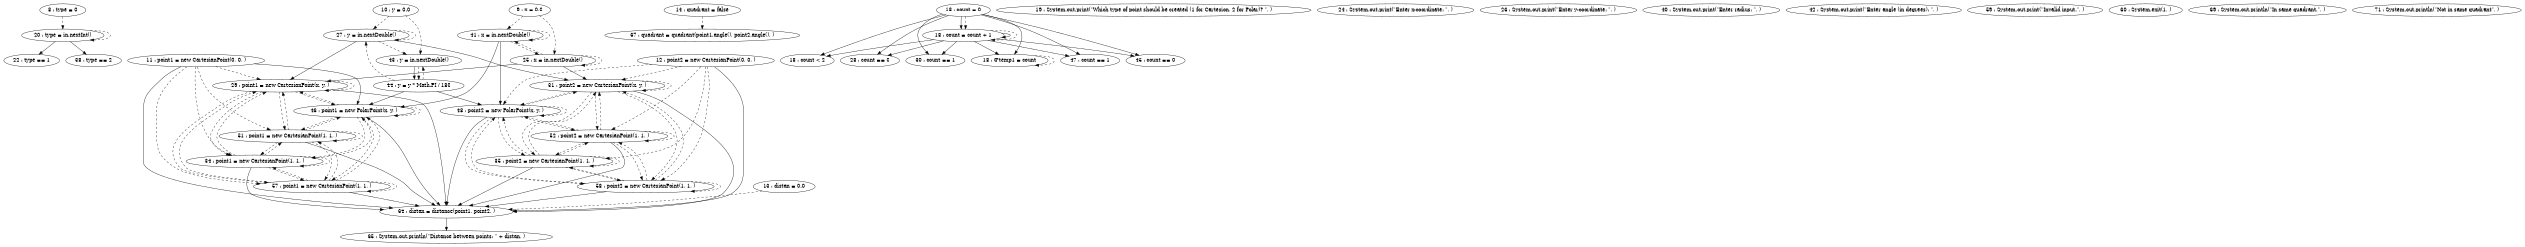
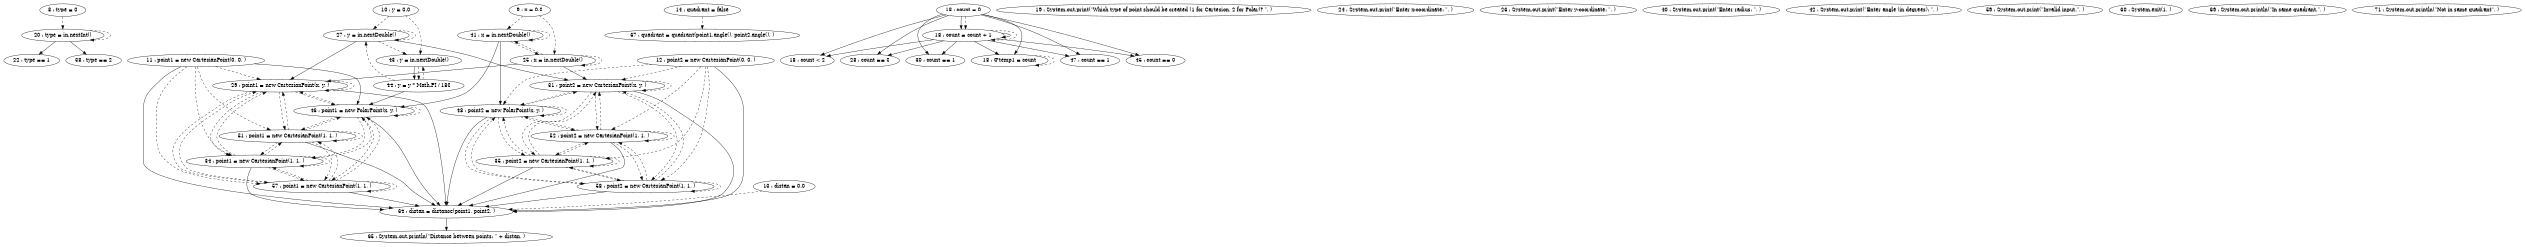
(460, 98) -> none
